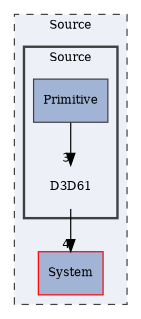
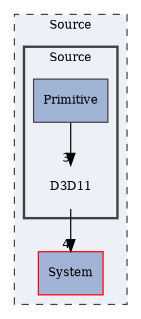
(71, 187) -> (71, 187)
